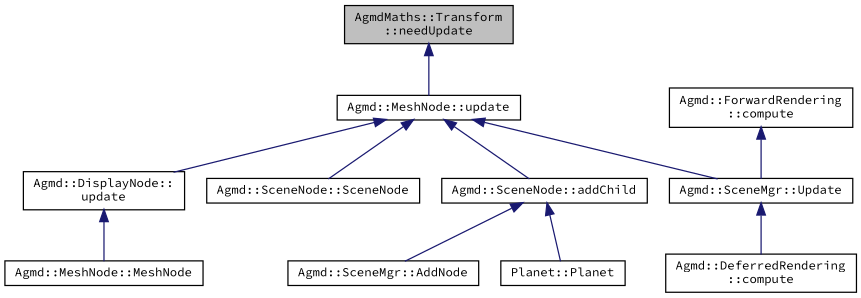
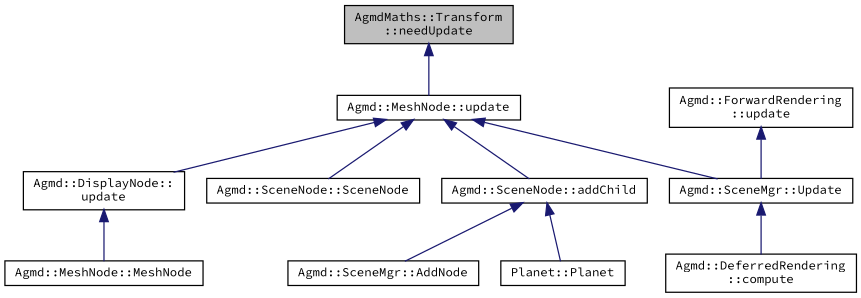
(761, 108) -> (761, 108)
